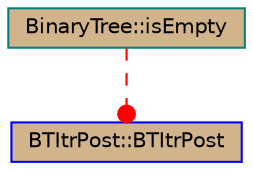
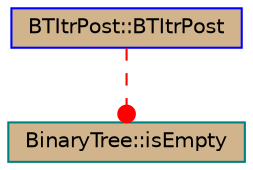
(127, 77) -> (127, 77)
